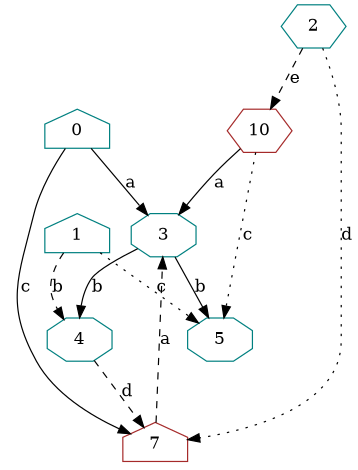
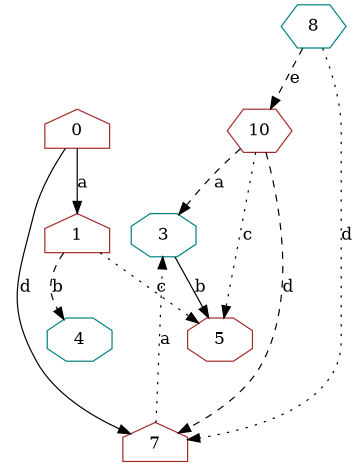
(314, 26) -> (314, 26)
(77, 131) -> (77, 131)
(212, 176) -> (212, 176)
(115, 177) -> (77, 175)
(77, 235) -> (77, 235)
(101, 270) -> none
(26, 287) -> (26, 287)
(220, 340) -> (220, 340)
(159, 346) -> (159, 346)
(115, 389) -> (280, 308)
